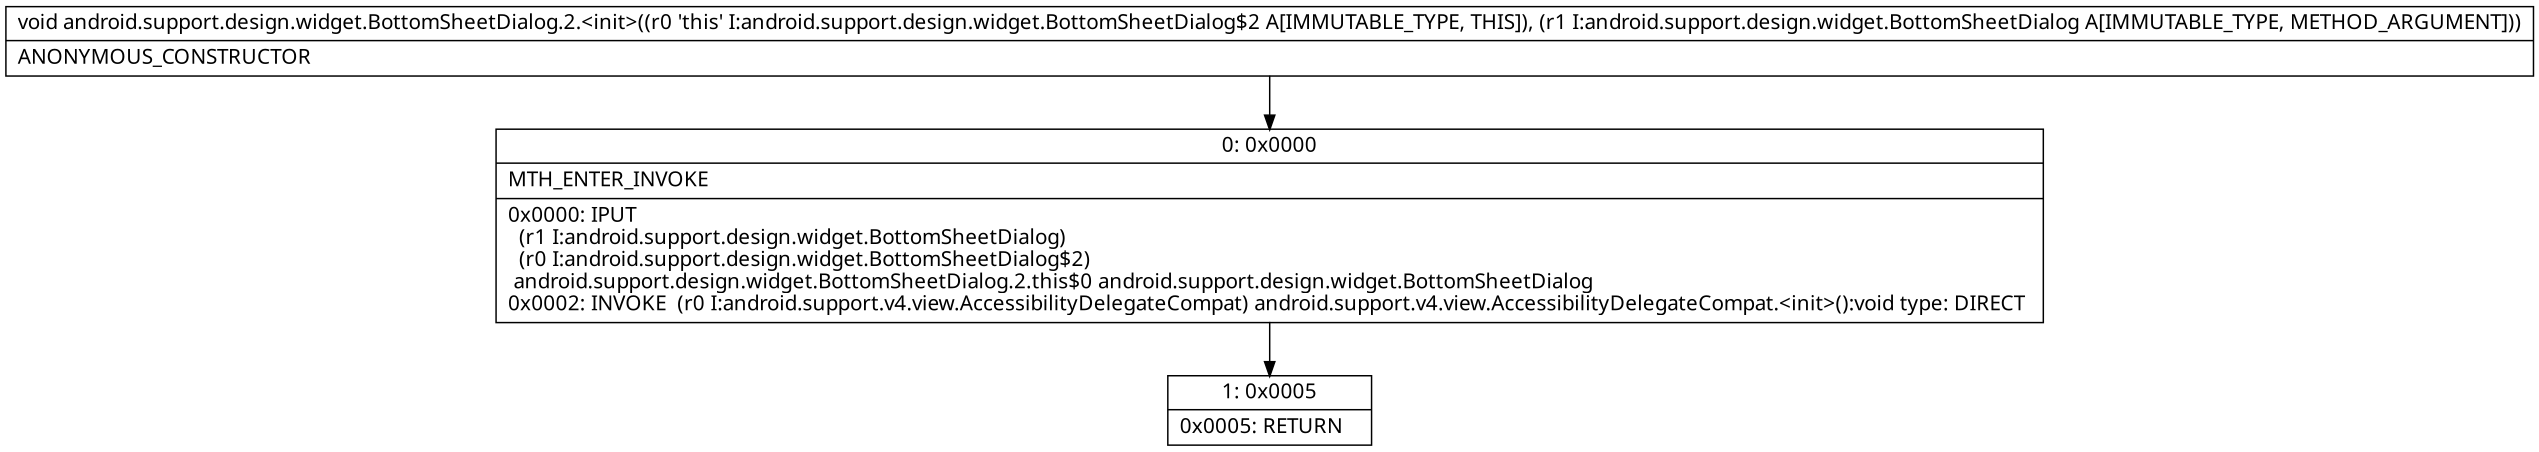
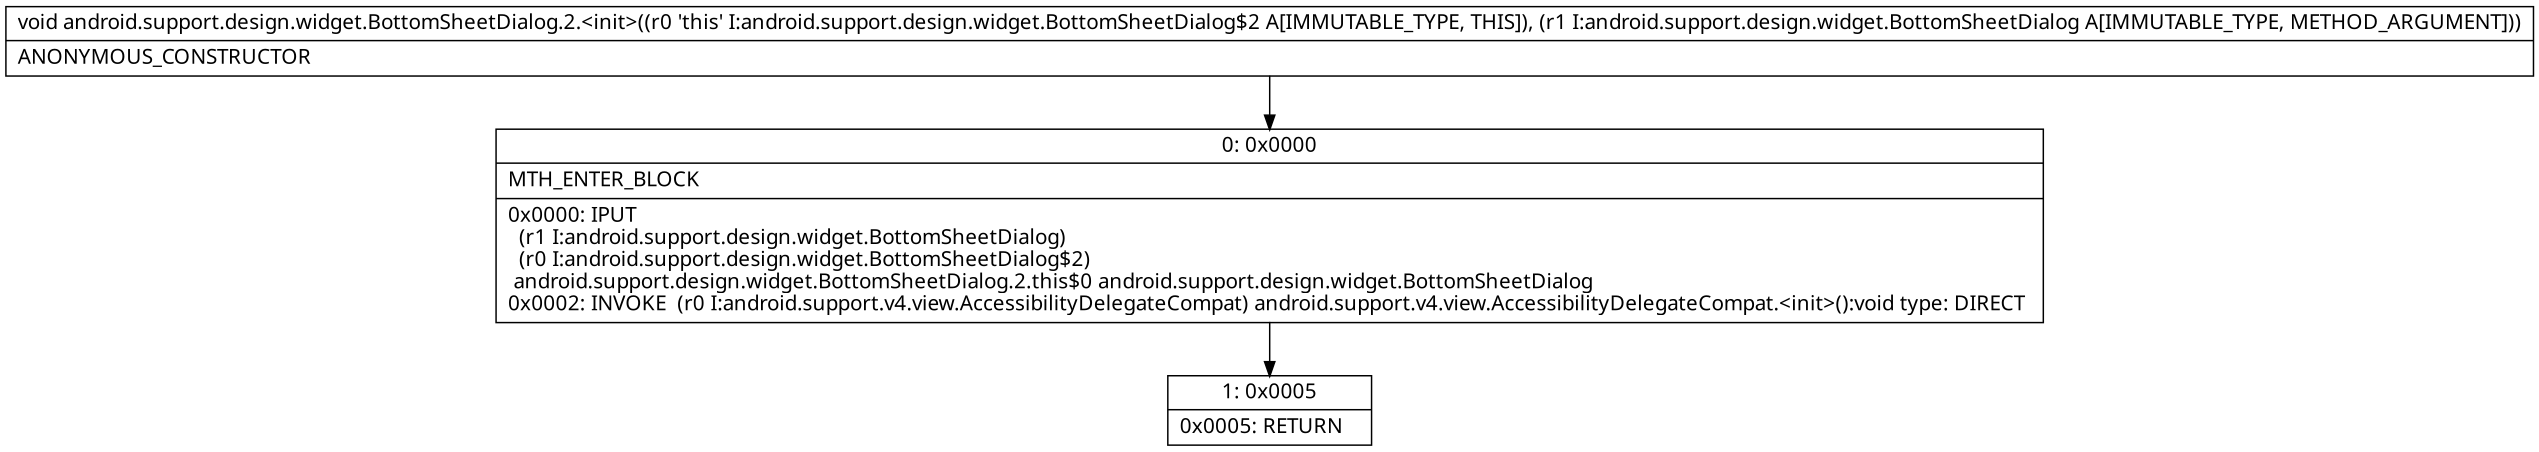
(608, 180) -> (604, 180)
